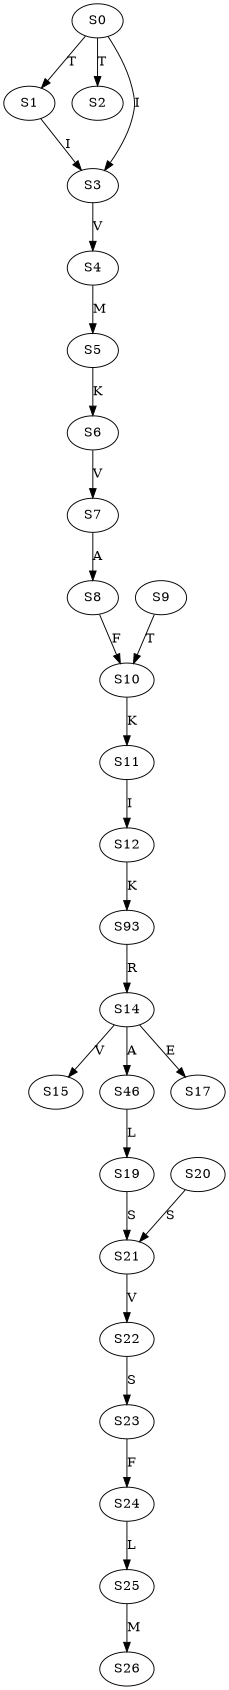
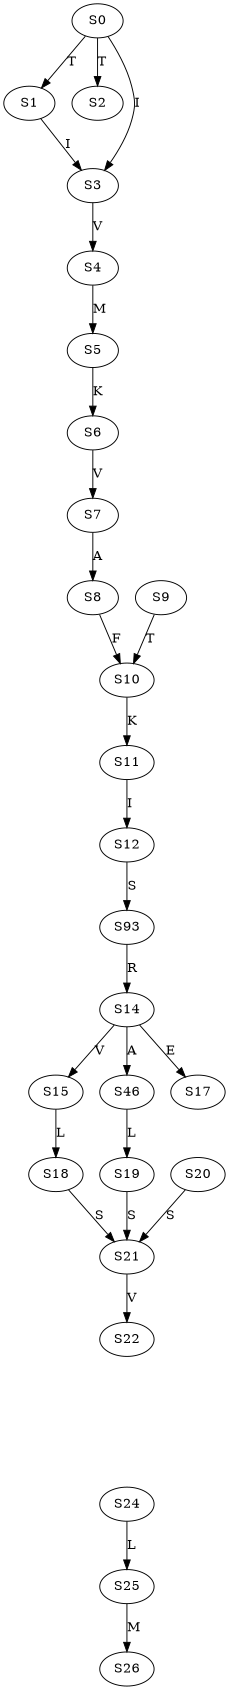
(132, 886) -> (132, 886)
none -> (56, 1175)
(127, 1422) -> none
